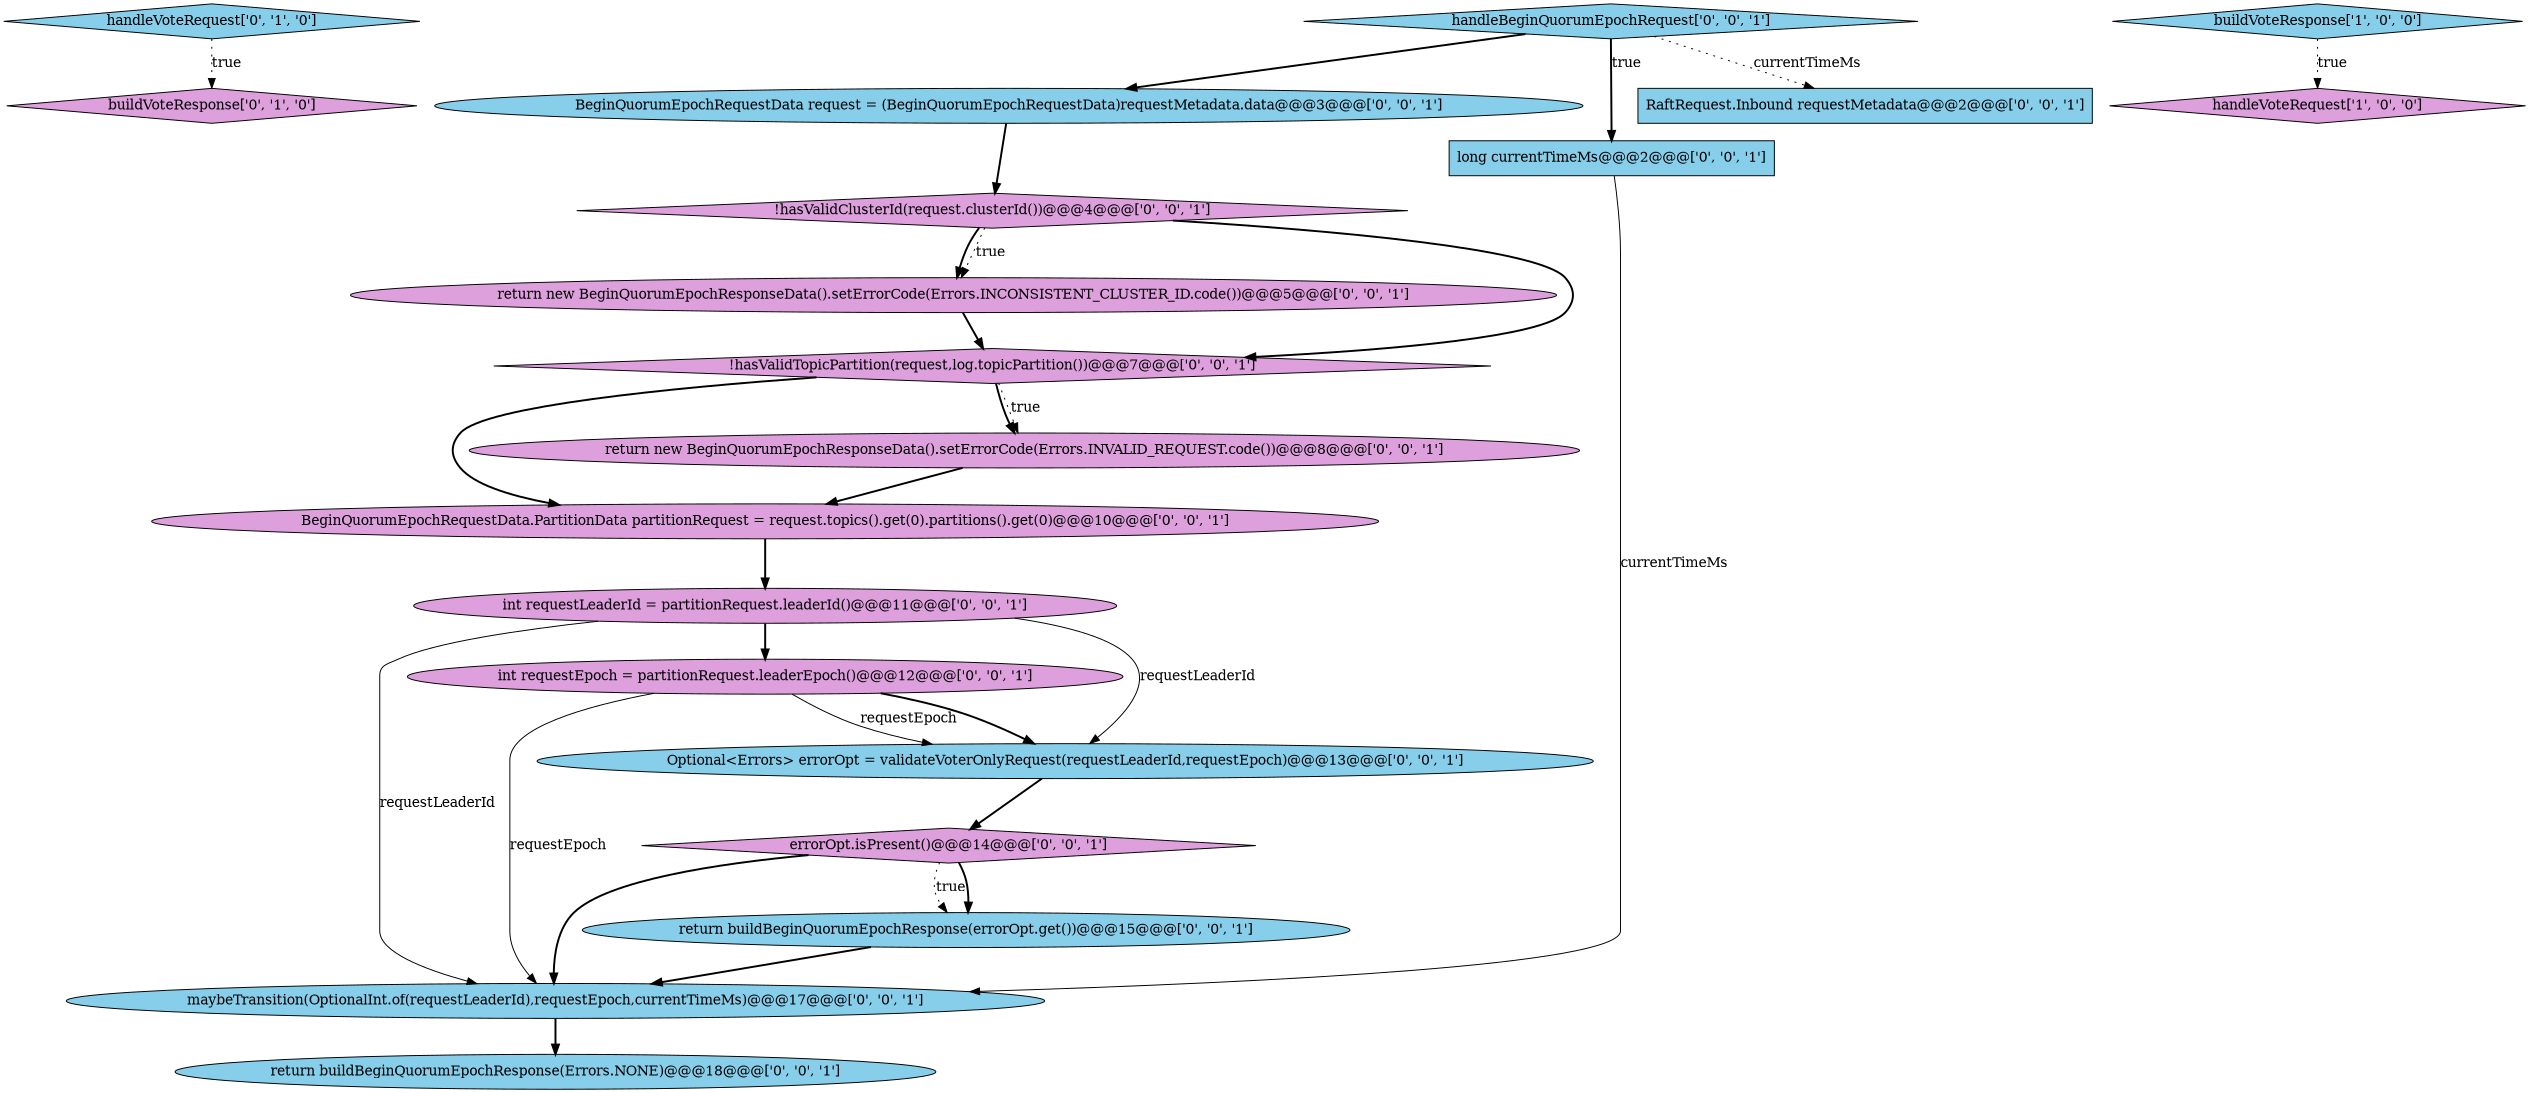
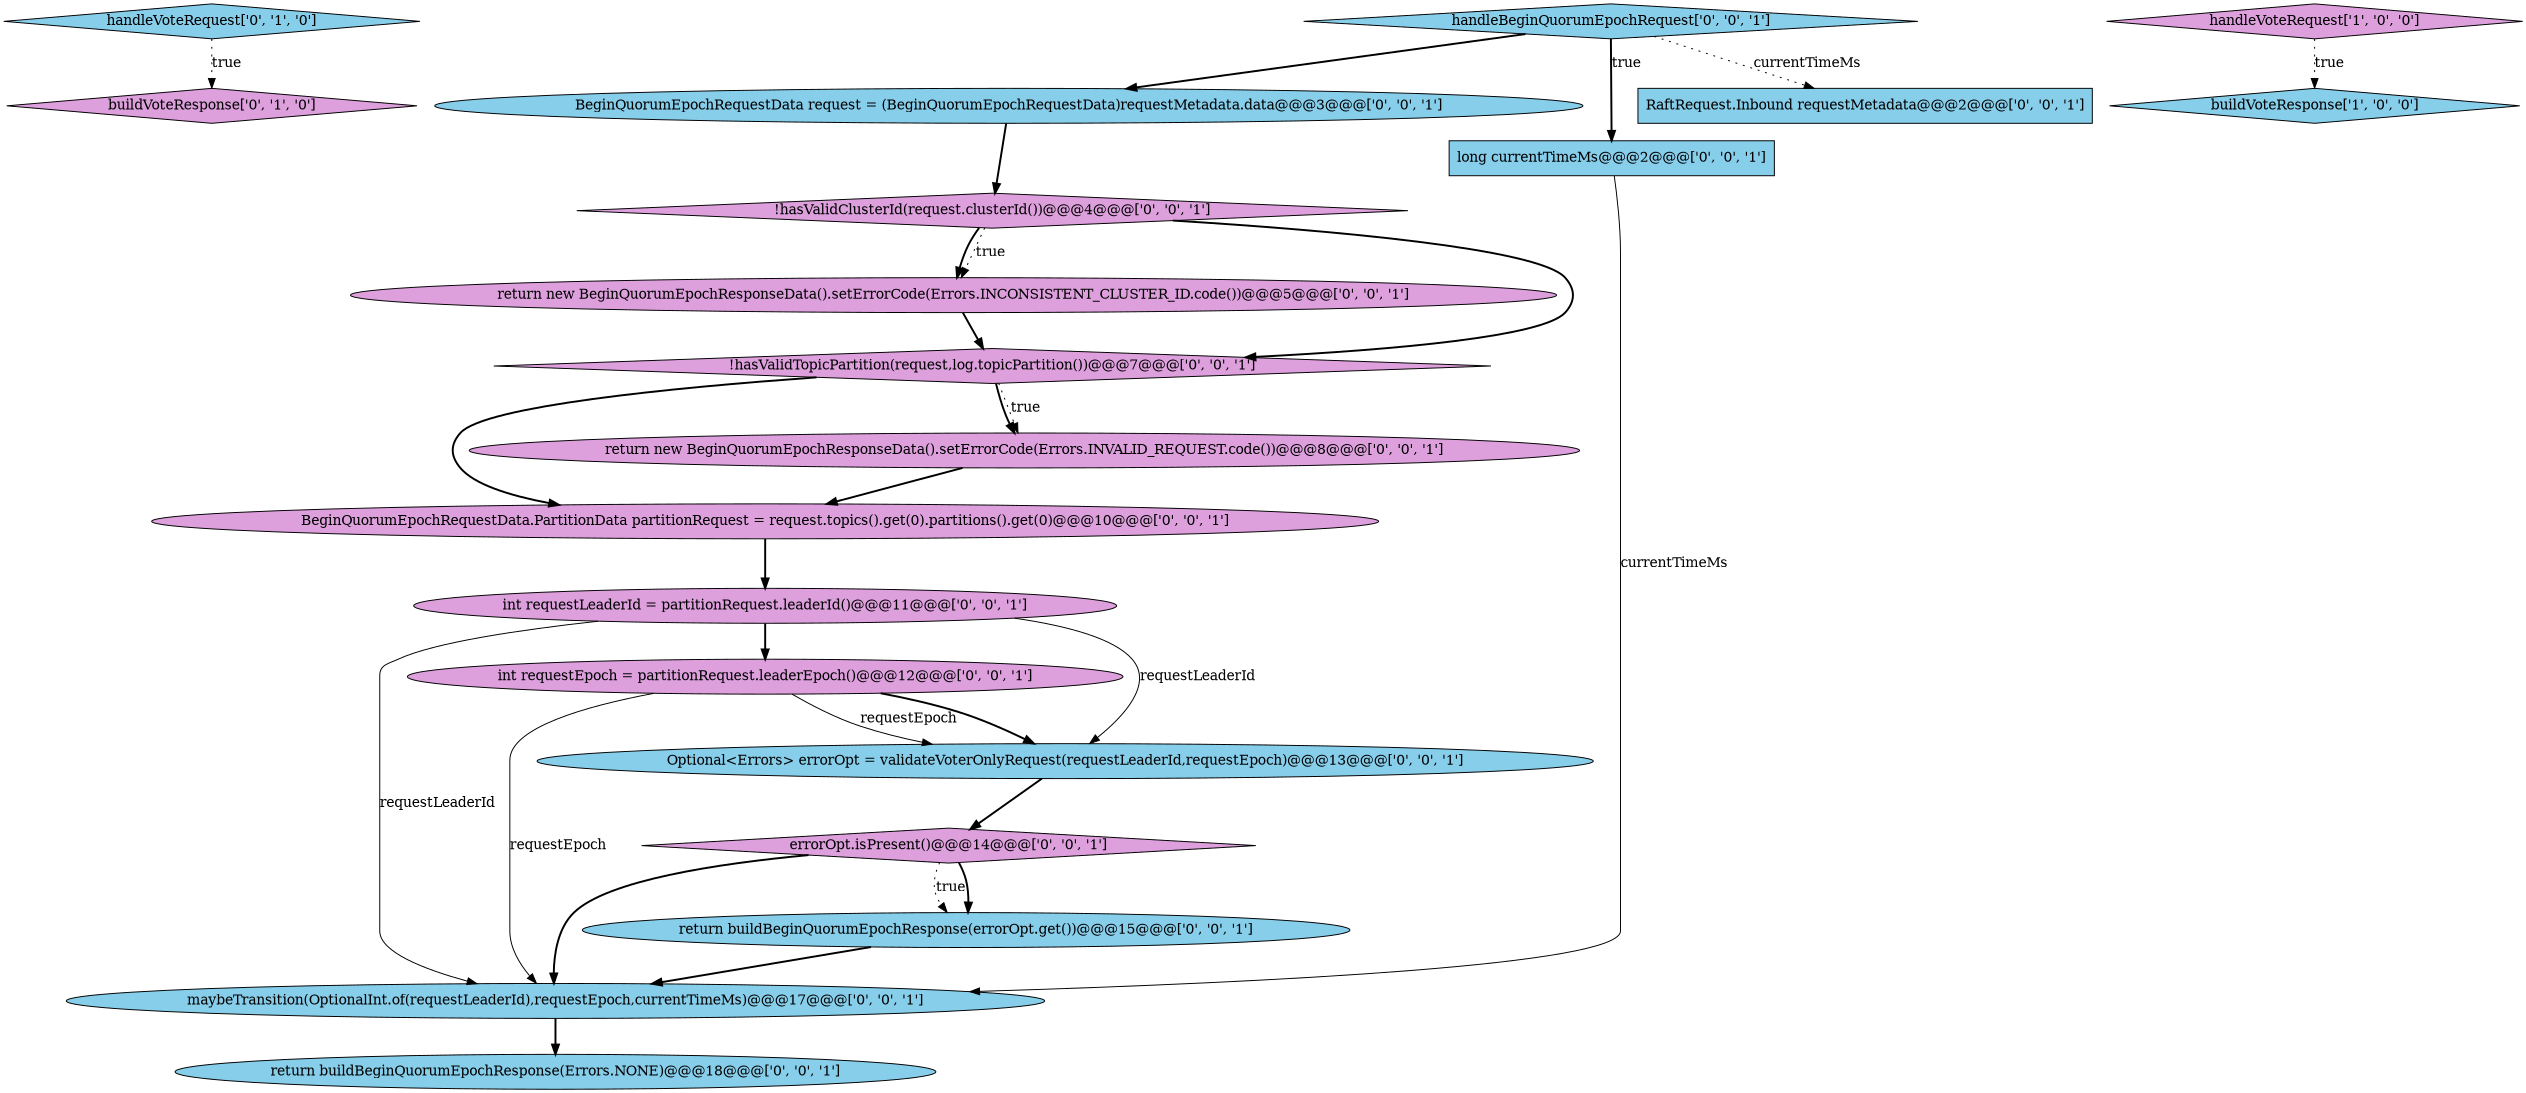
(2318, 59) -> (2315, 59)
